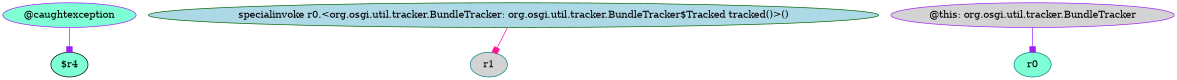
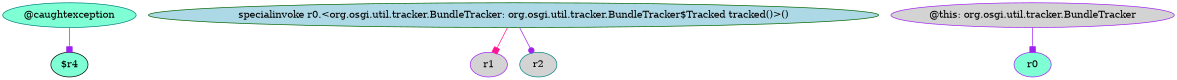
(69, 15) -> (69, 15)
(489, 65) -> (489, 65)
none -> (538, 65)
(1033, 65) -> (1033, 65)
